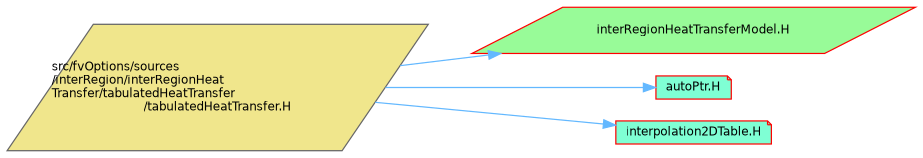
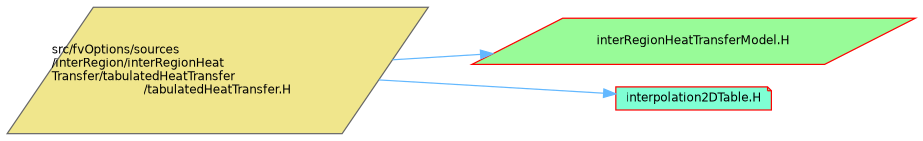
(694, 88) -> none
